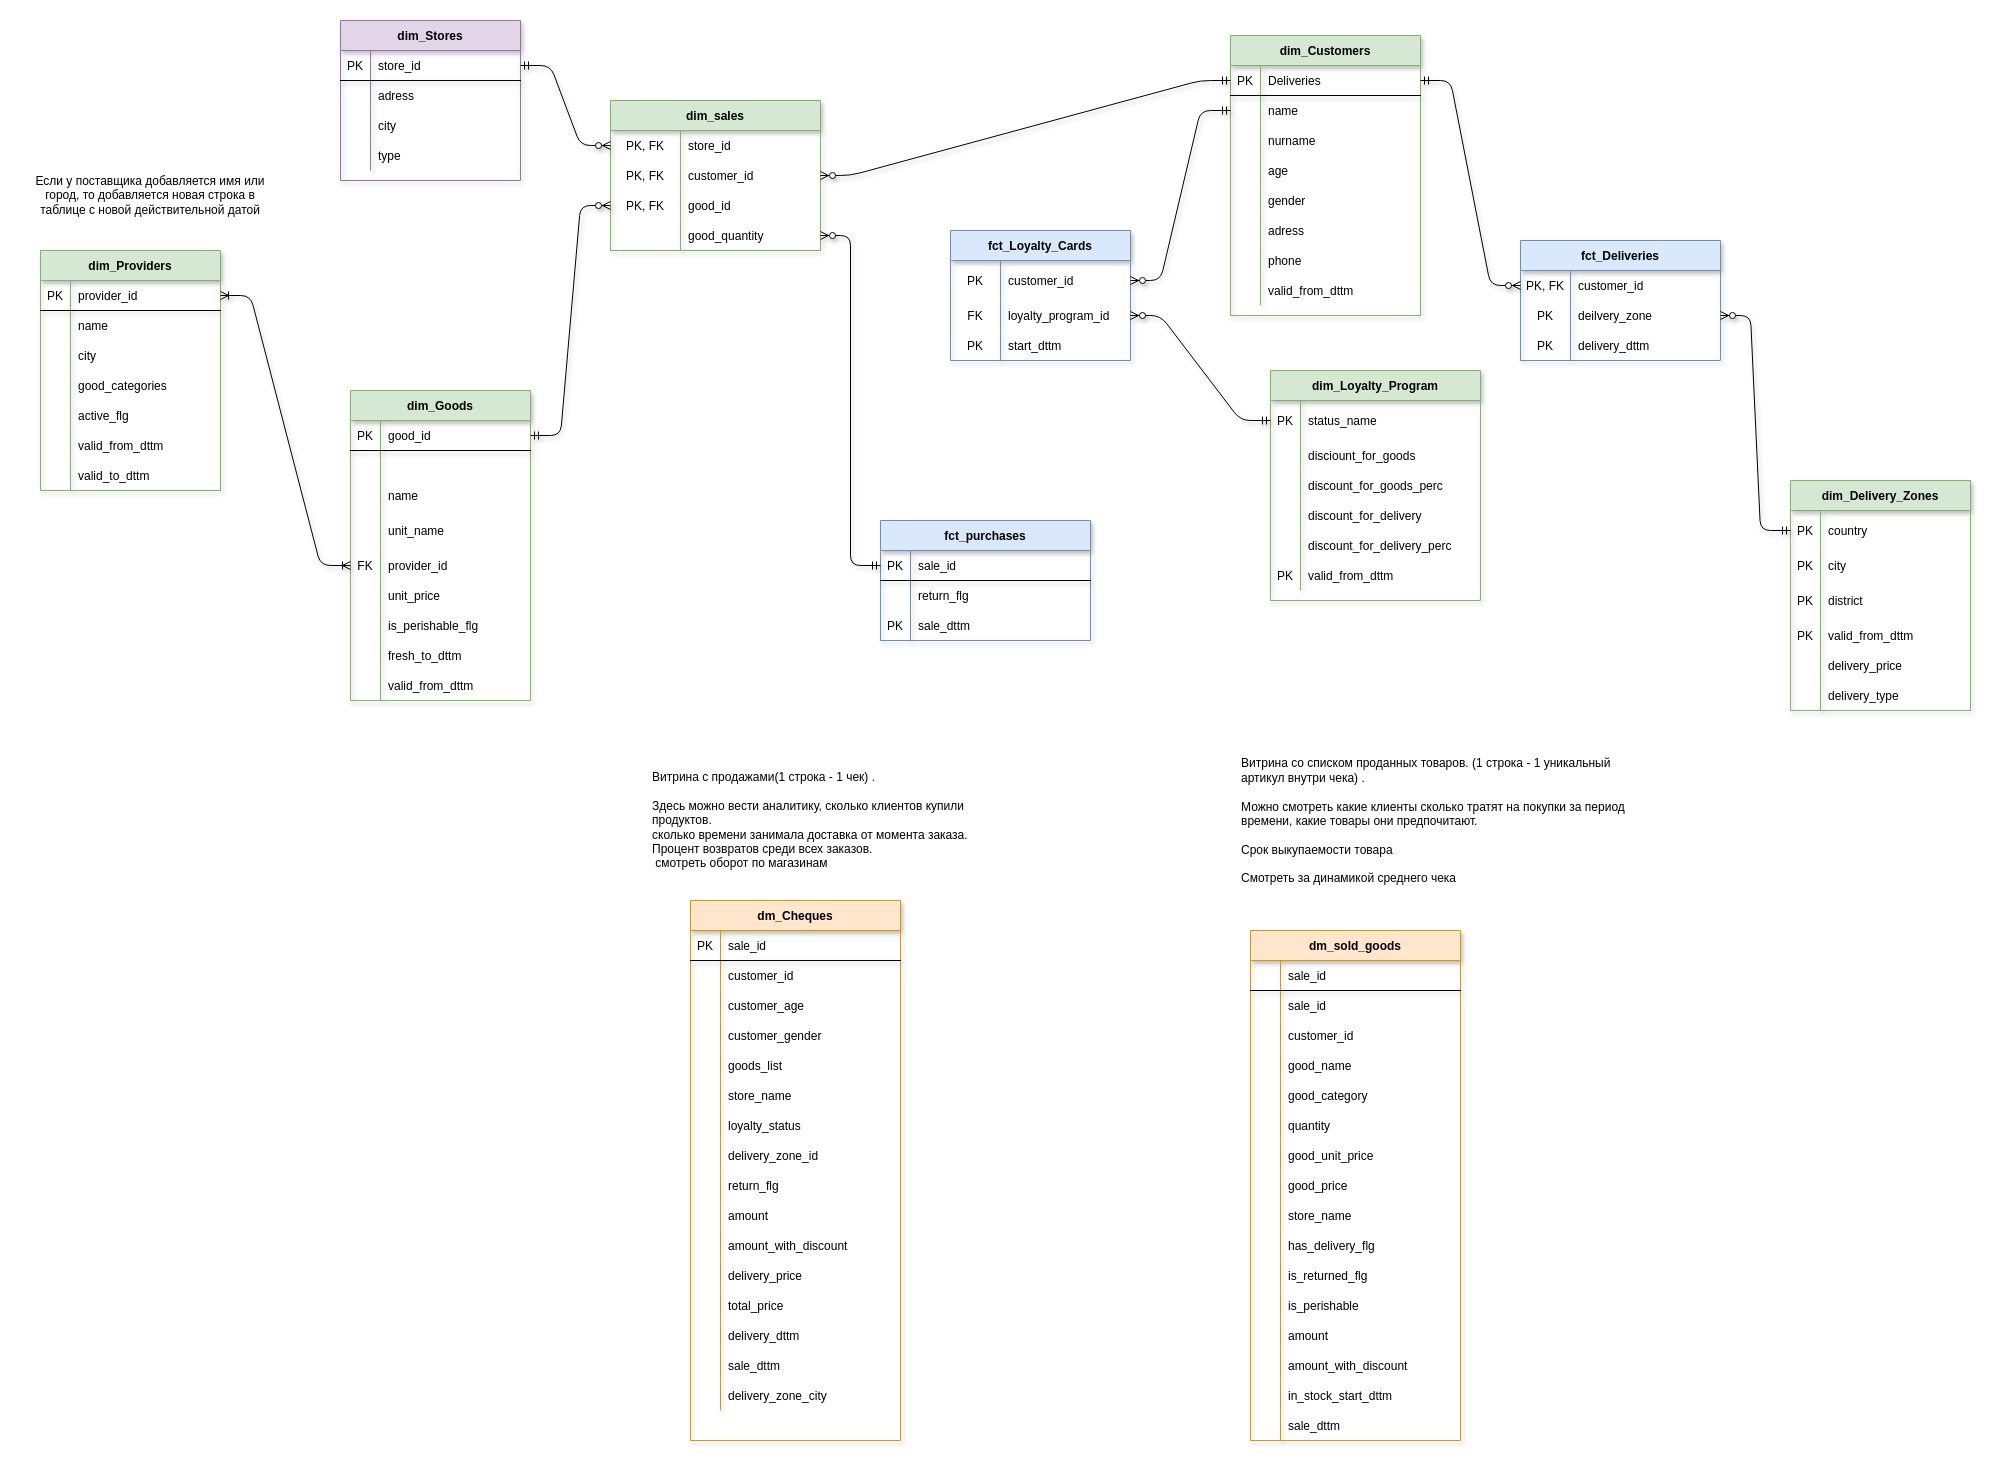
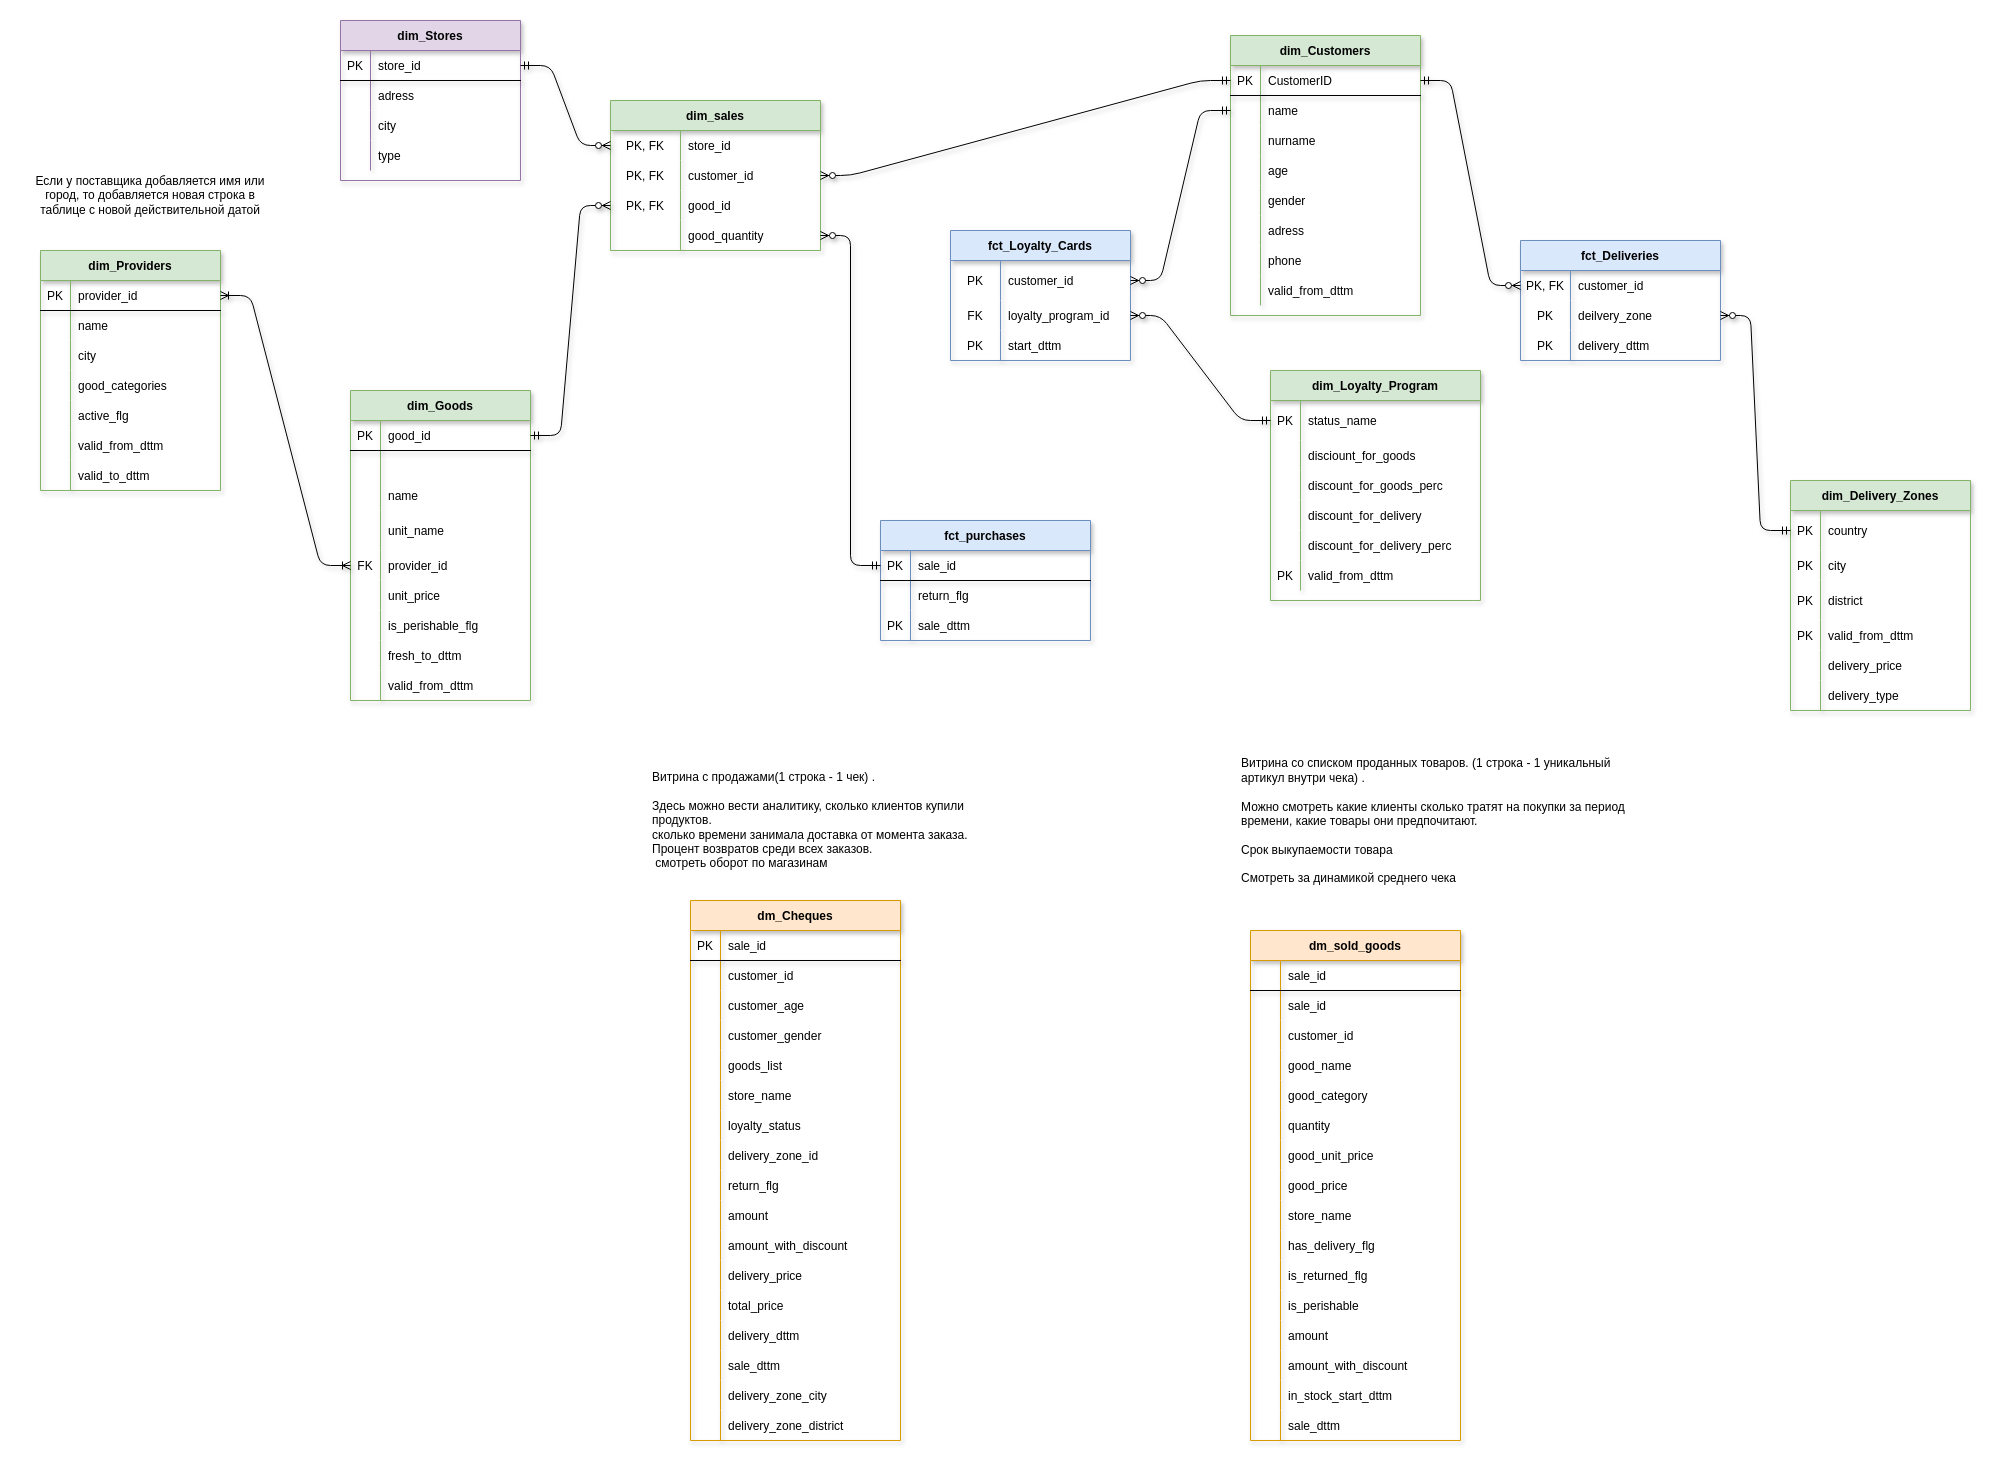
(1297, 81) -> (1302, 81)
none -> (811, 1426)
